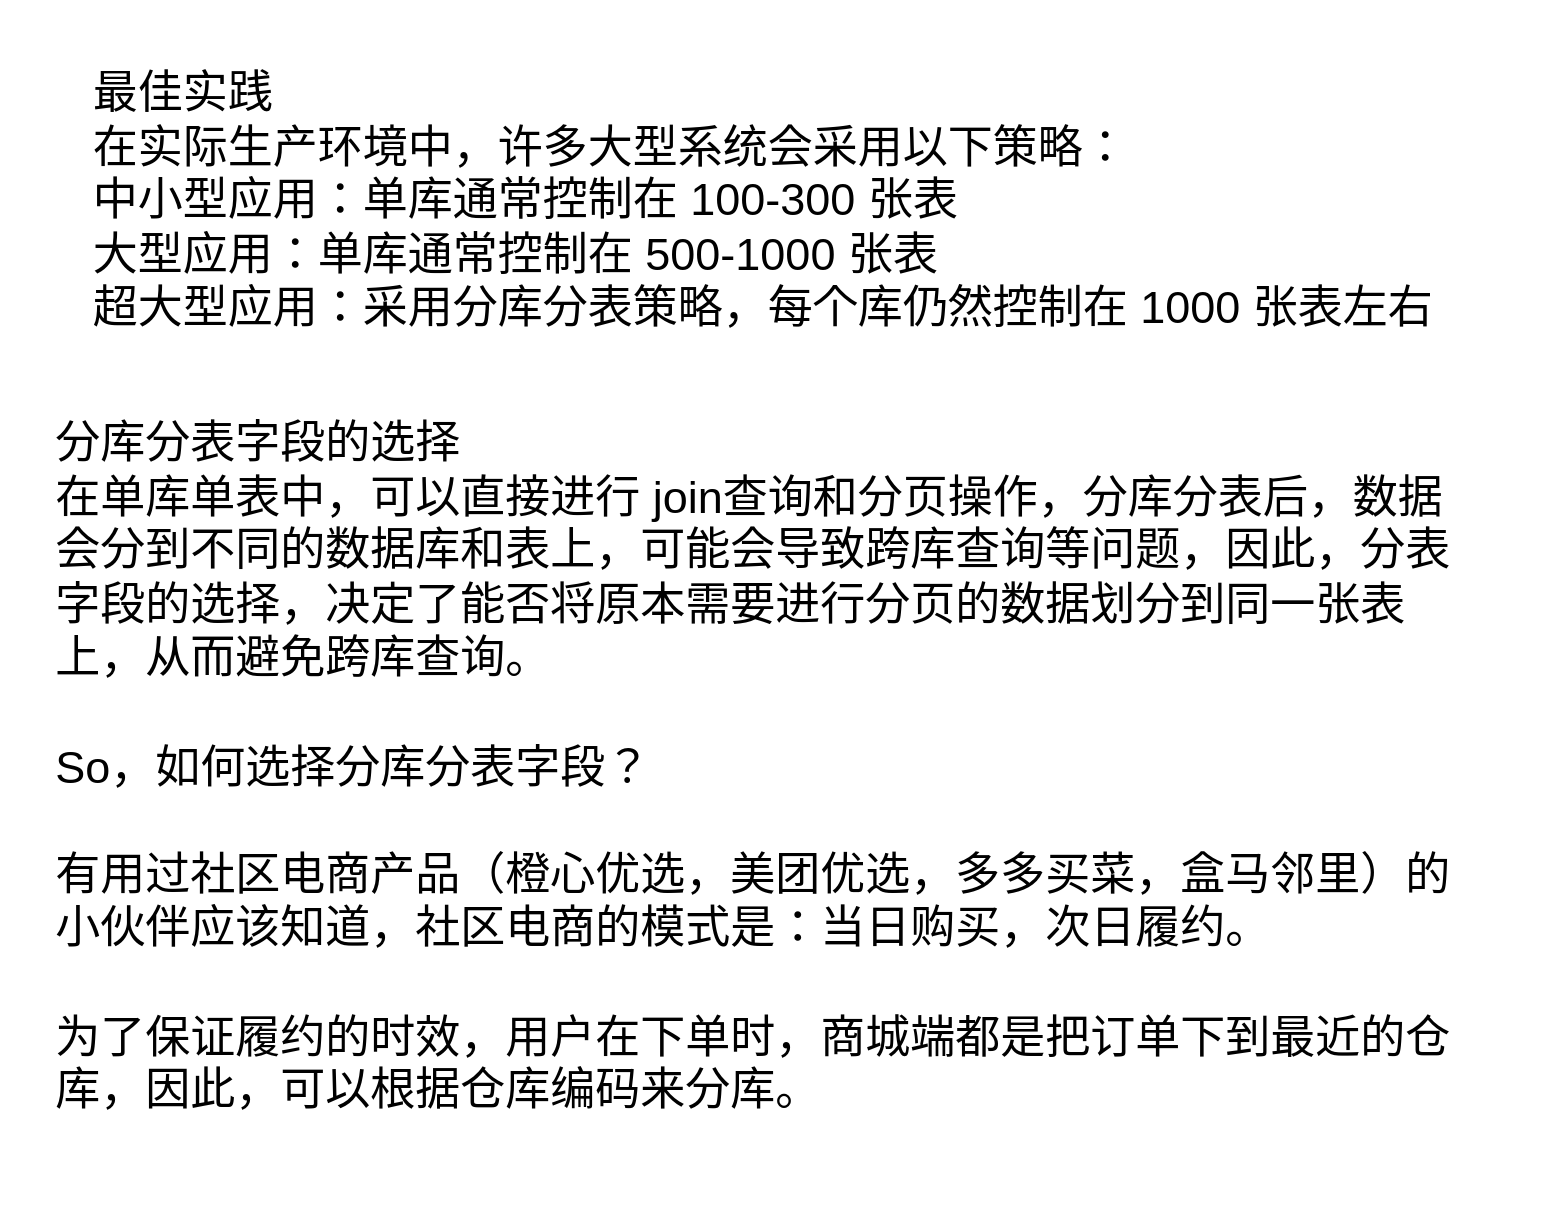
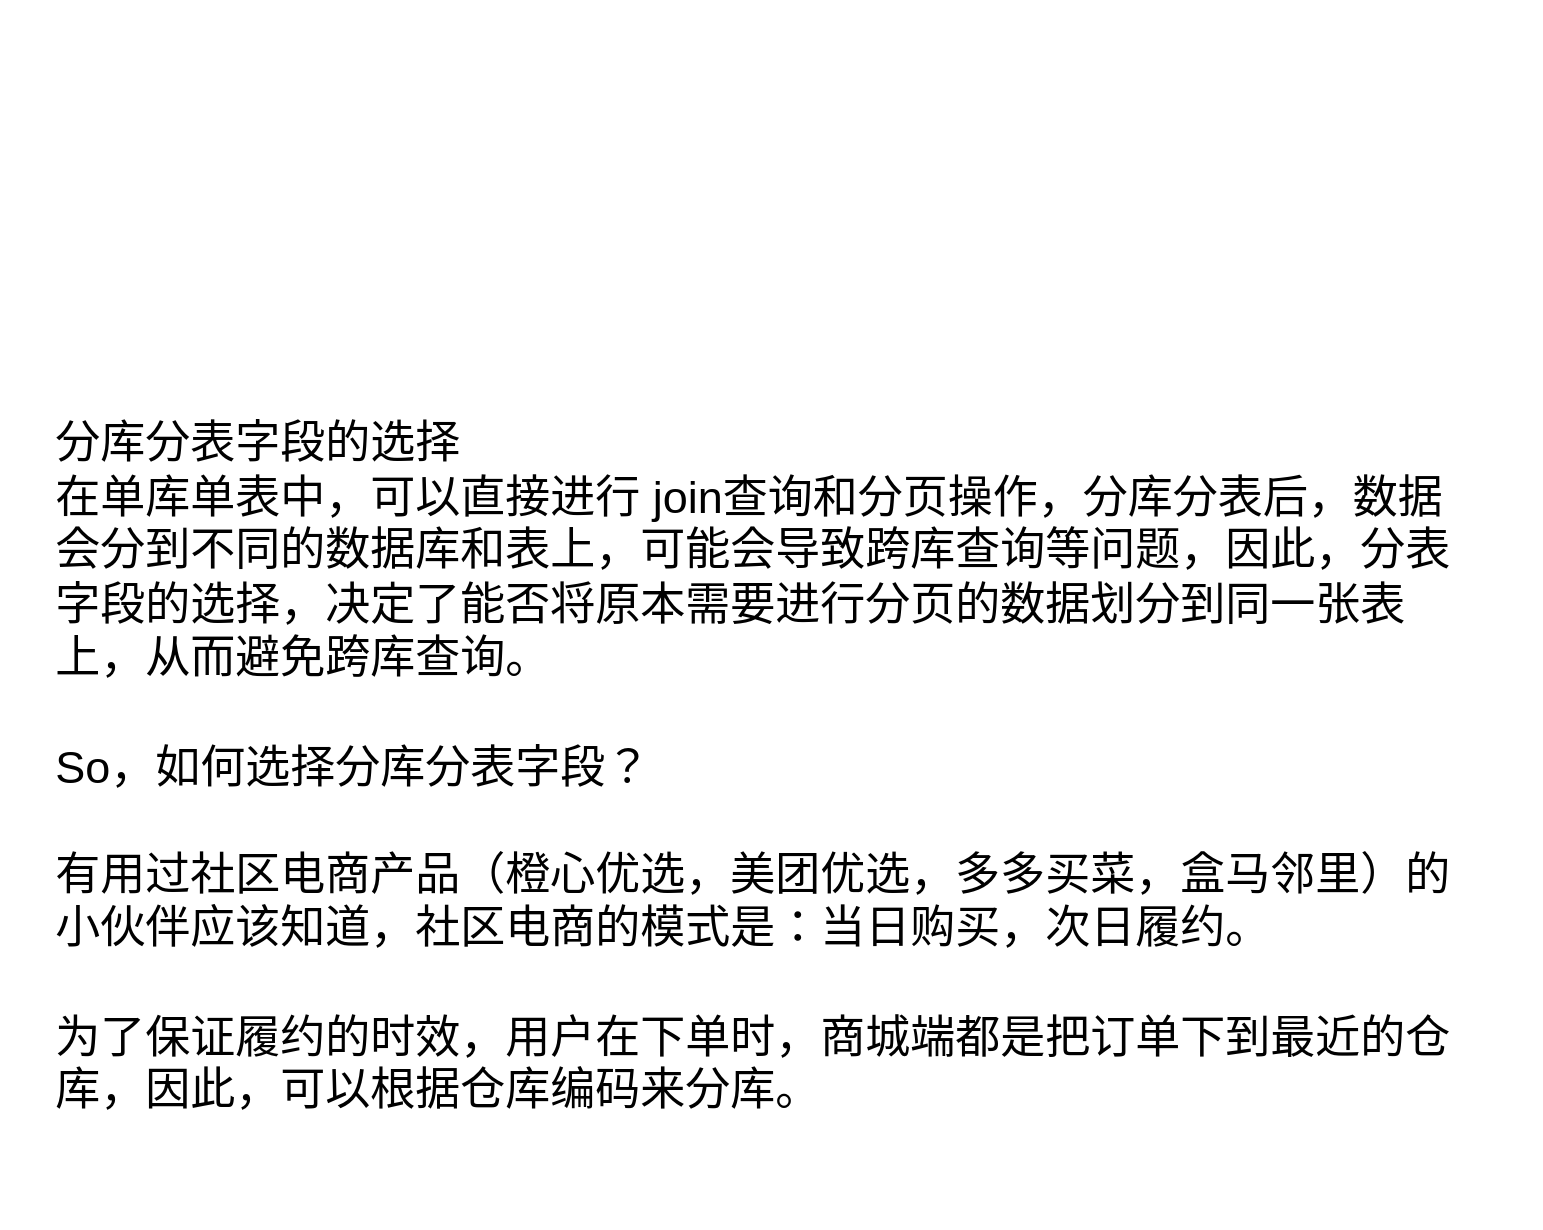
(789, 201) -> none
